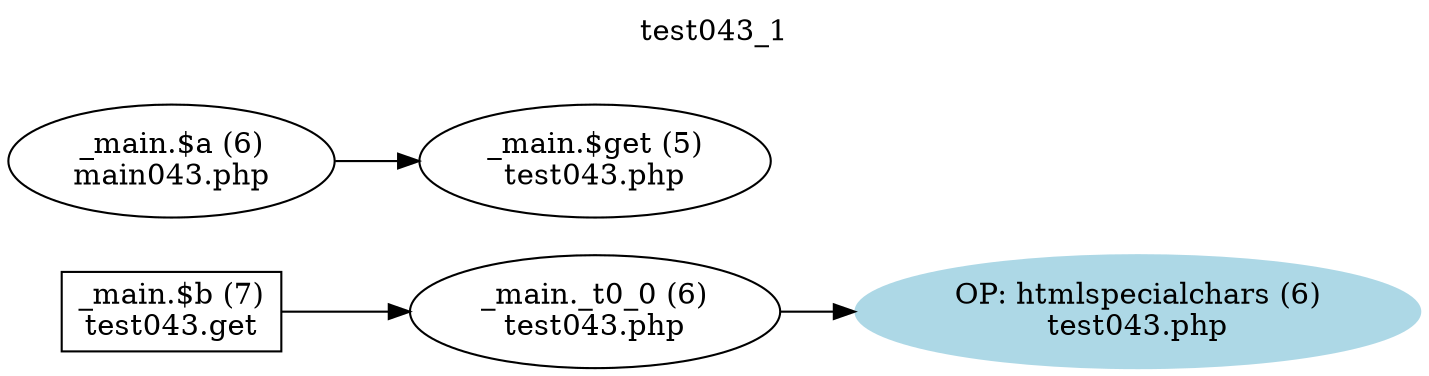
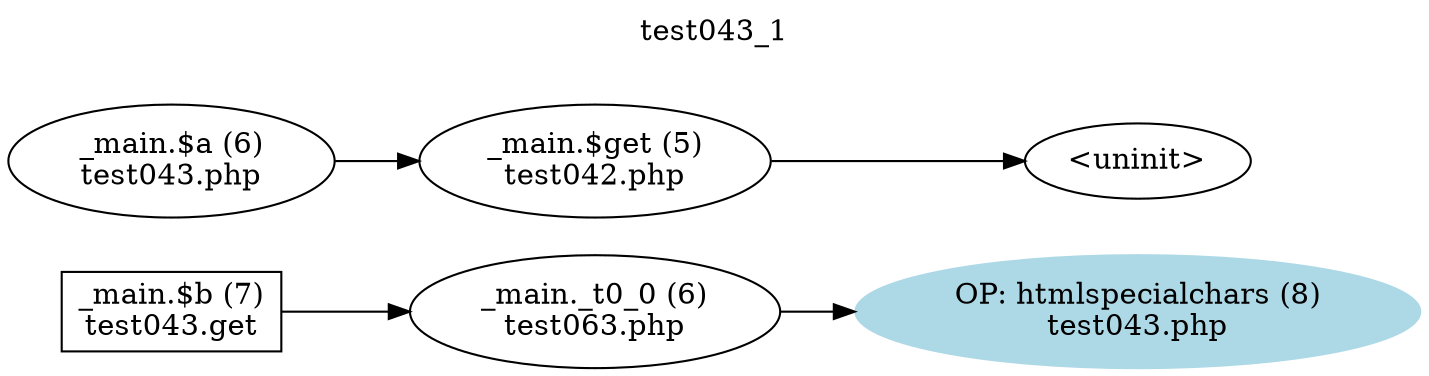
(172, 161) -> (172, 161)
(595, 161) -> (595, 161)
none -> (1138, 161)
(595, 312) -> (595, 312)
(1138, 312) -> (1138, 312)
